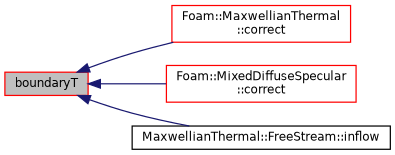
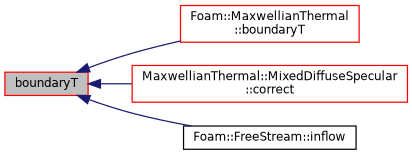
(261, 24) -> (270, 24)
(261, 84) -> (270, 84)
(261, 138) -> (270, 138)
